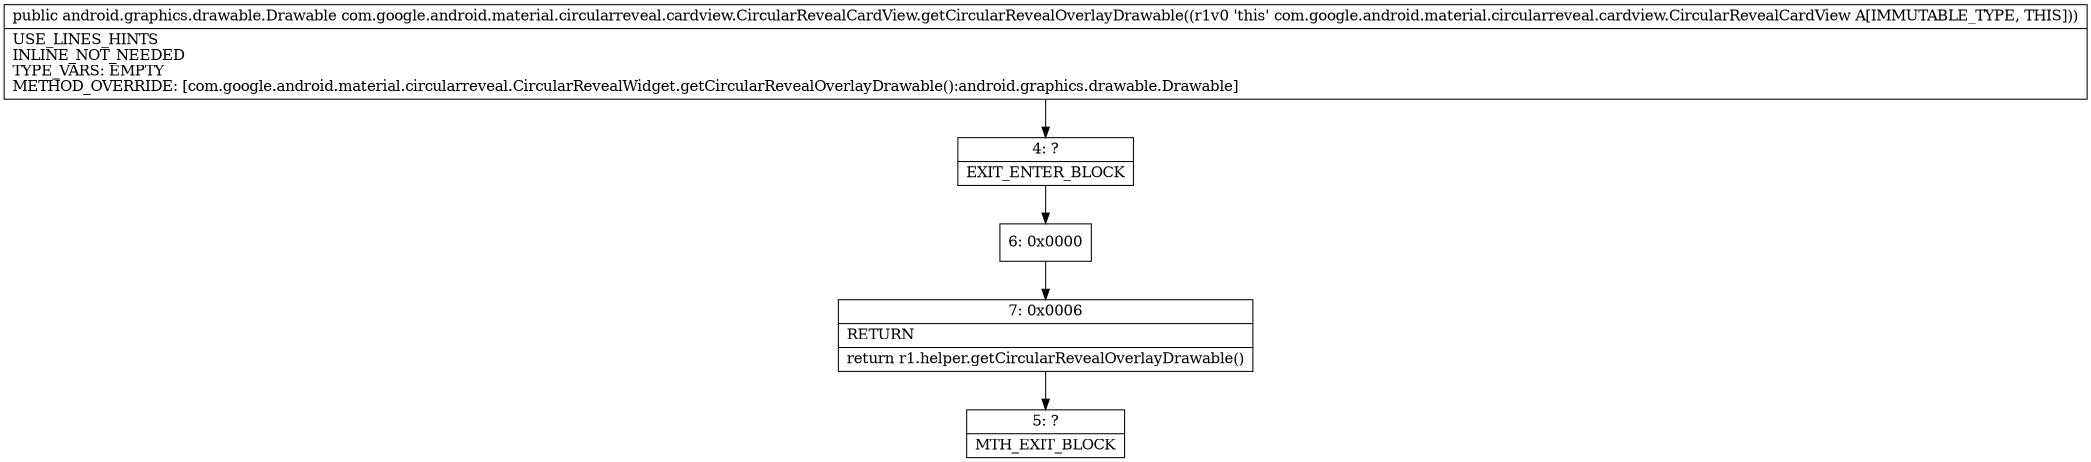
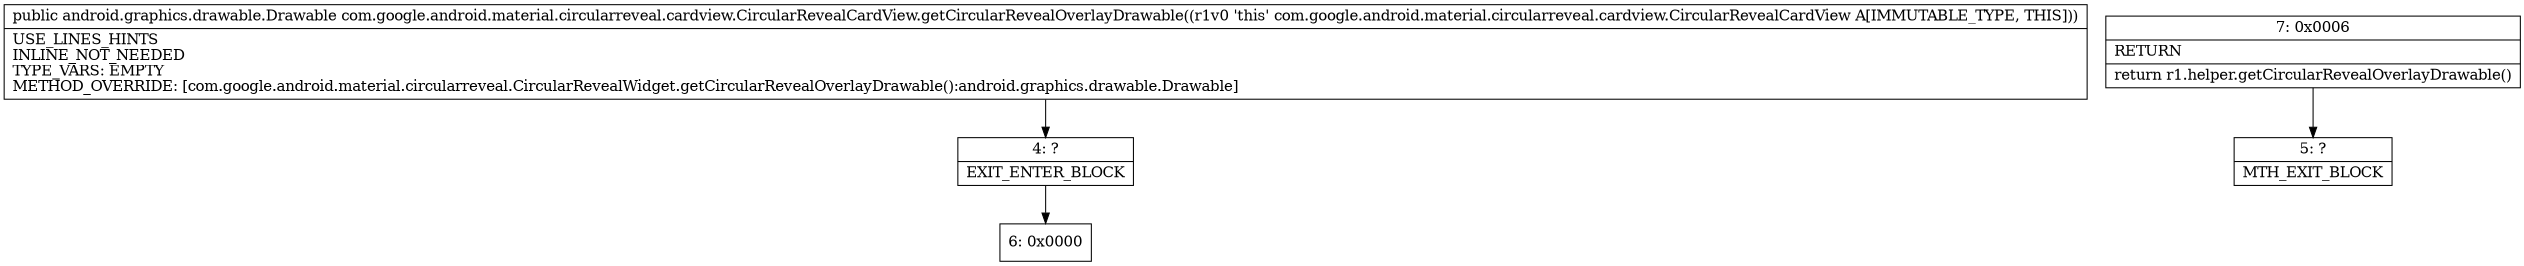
(1046, 275) -> none
